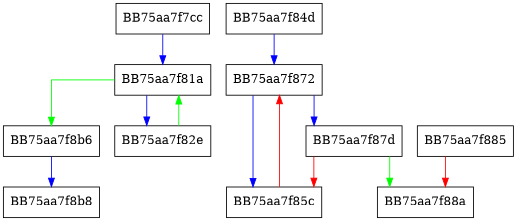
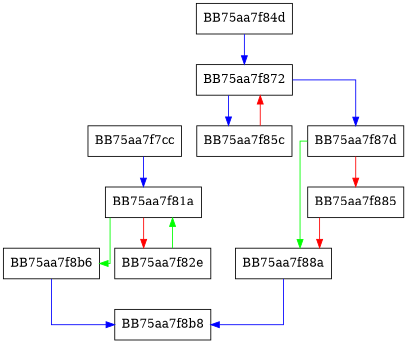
(147, 106) -> (144, 229)
(314, 167) -> (356, 167)
none -> (274, 325)
